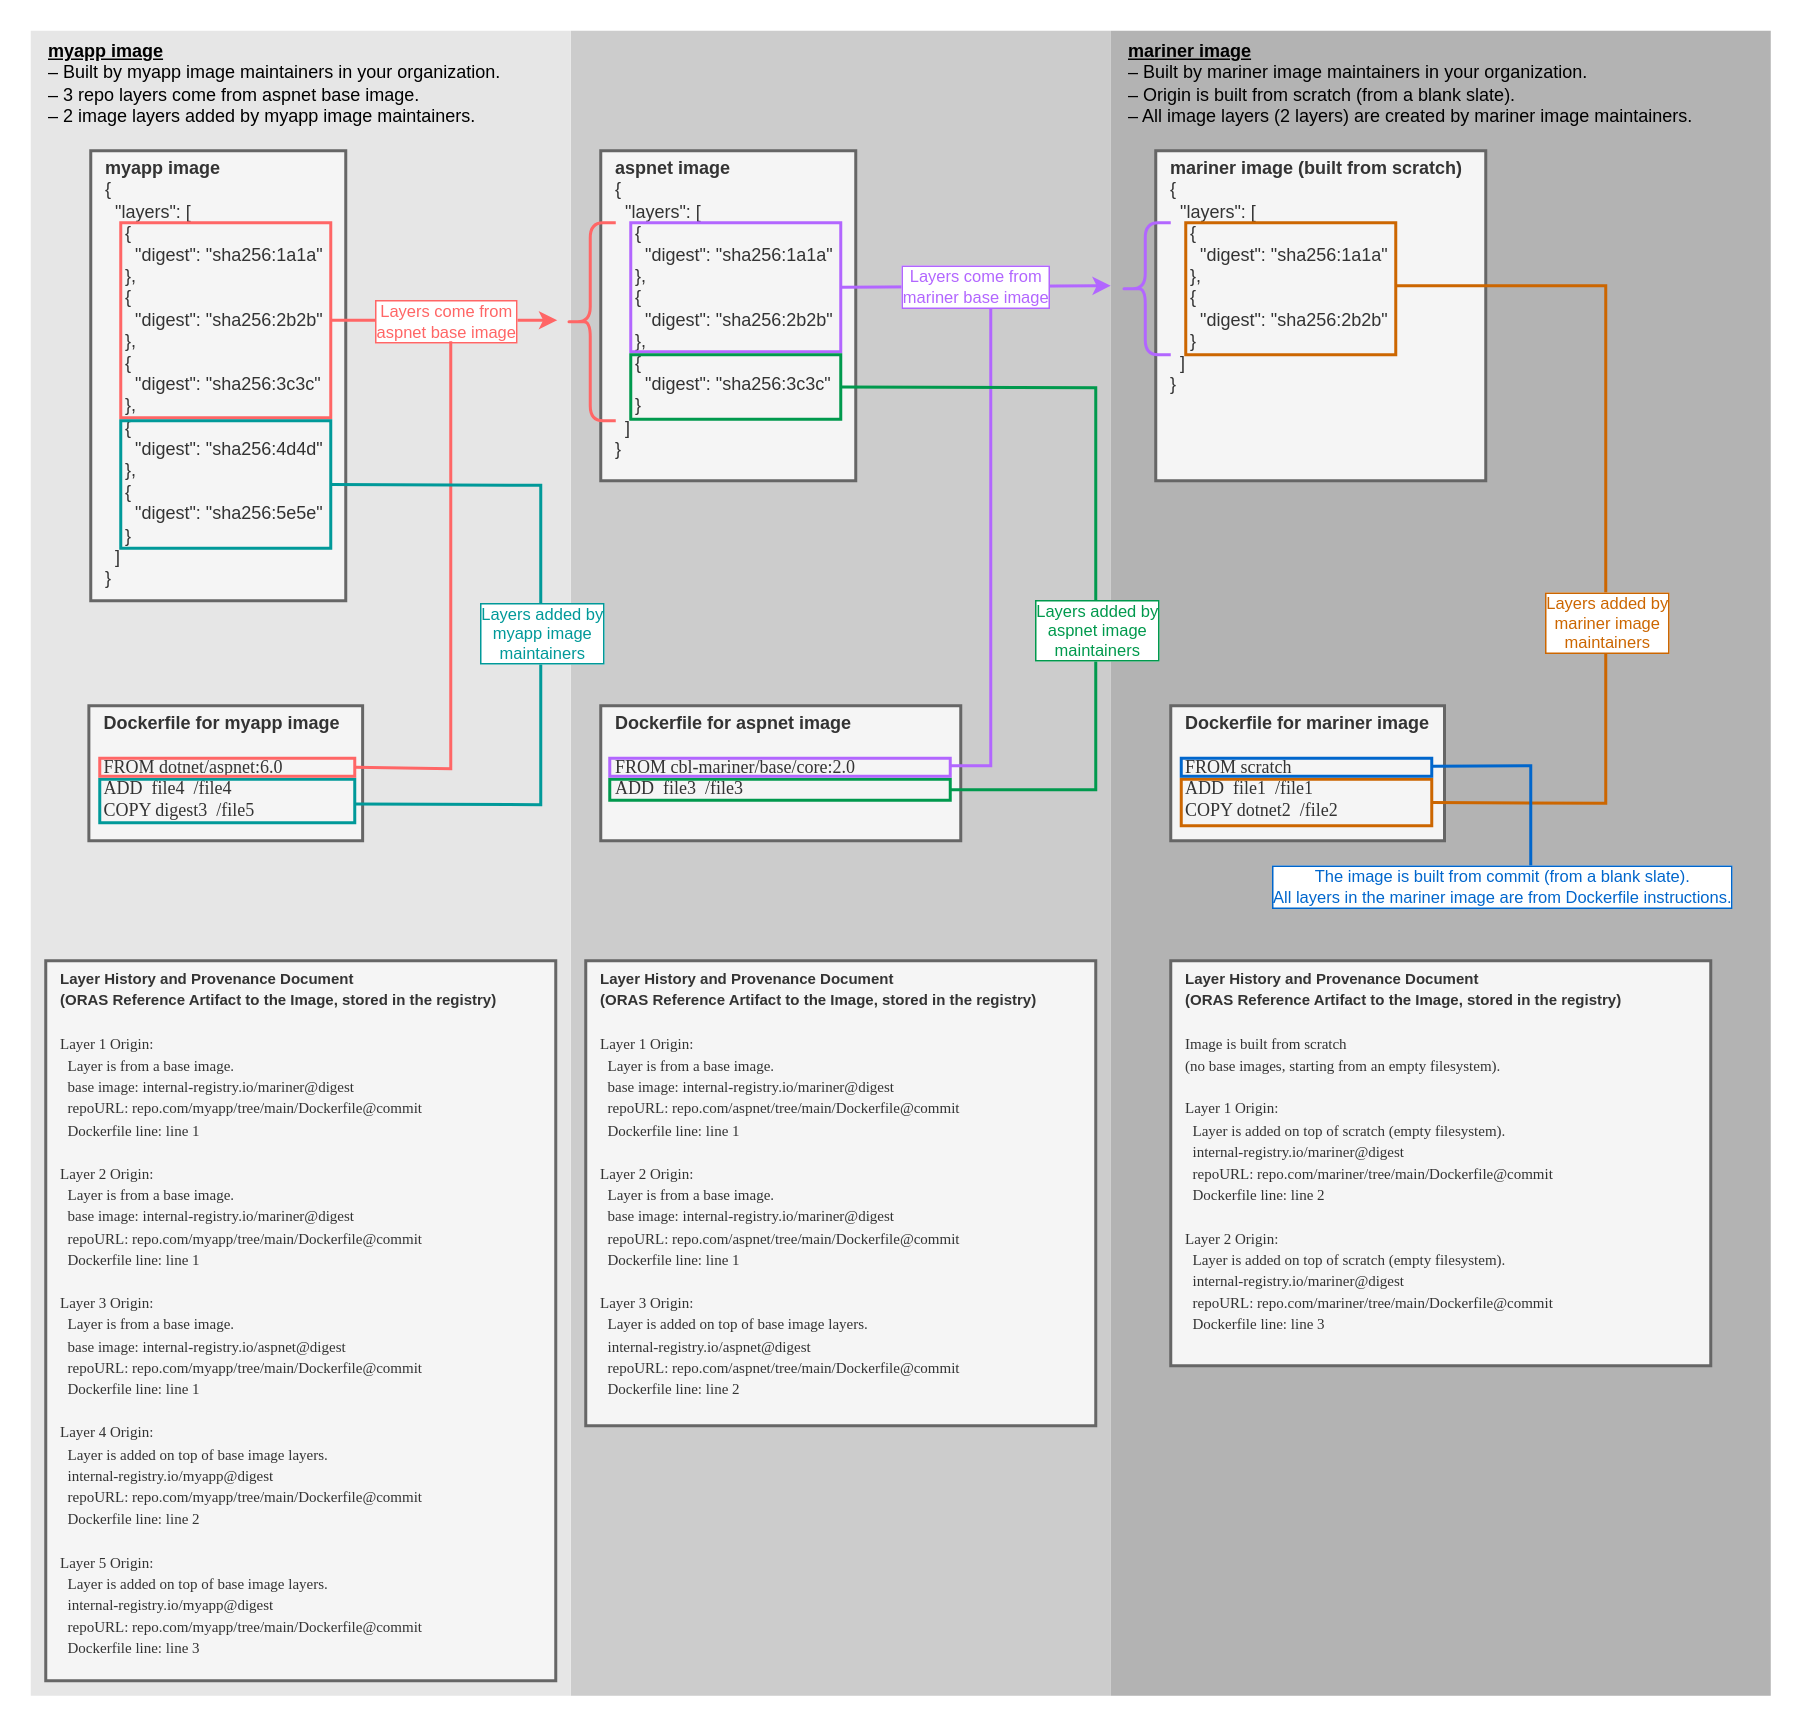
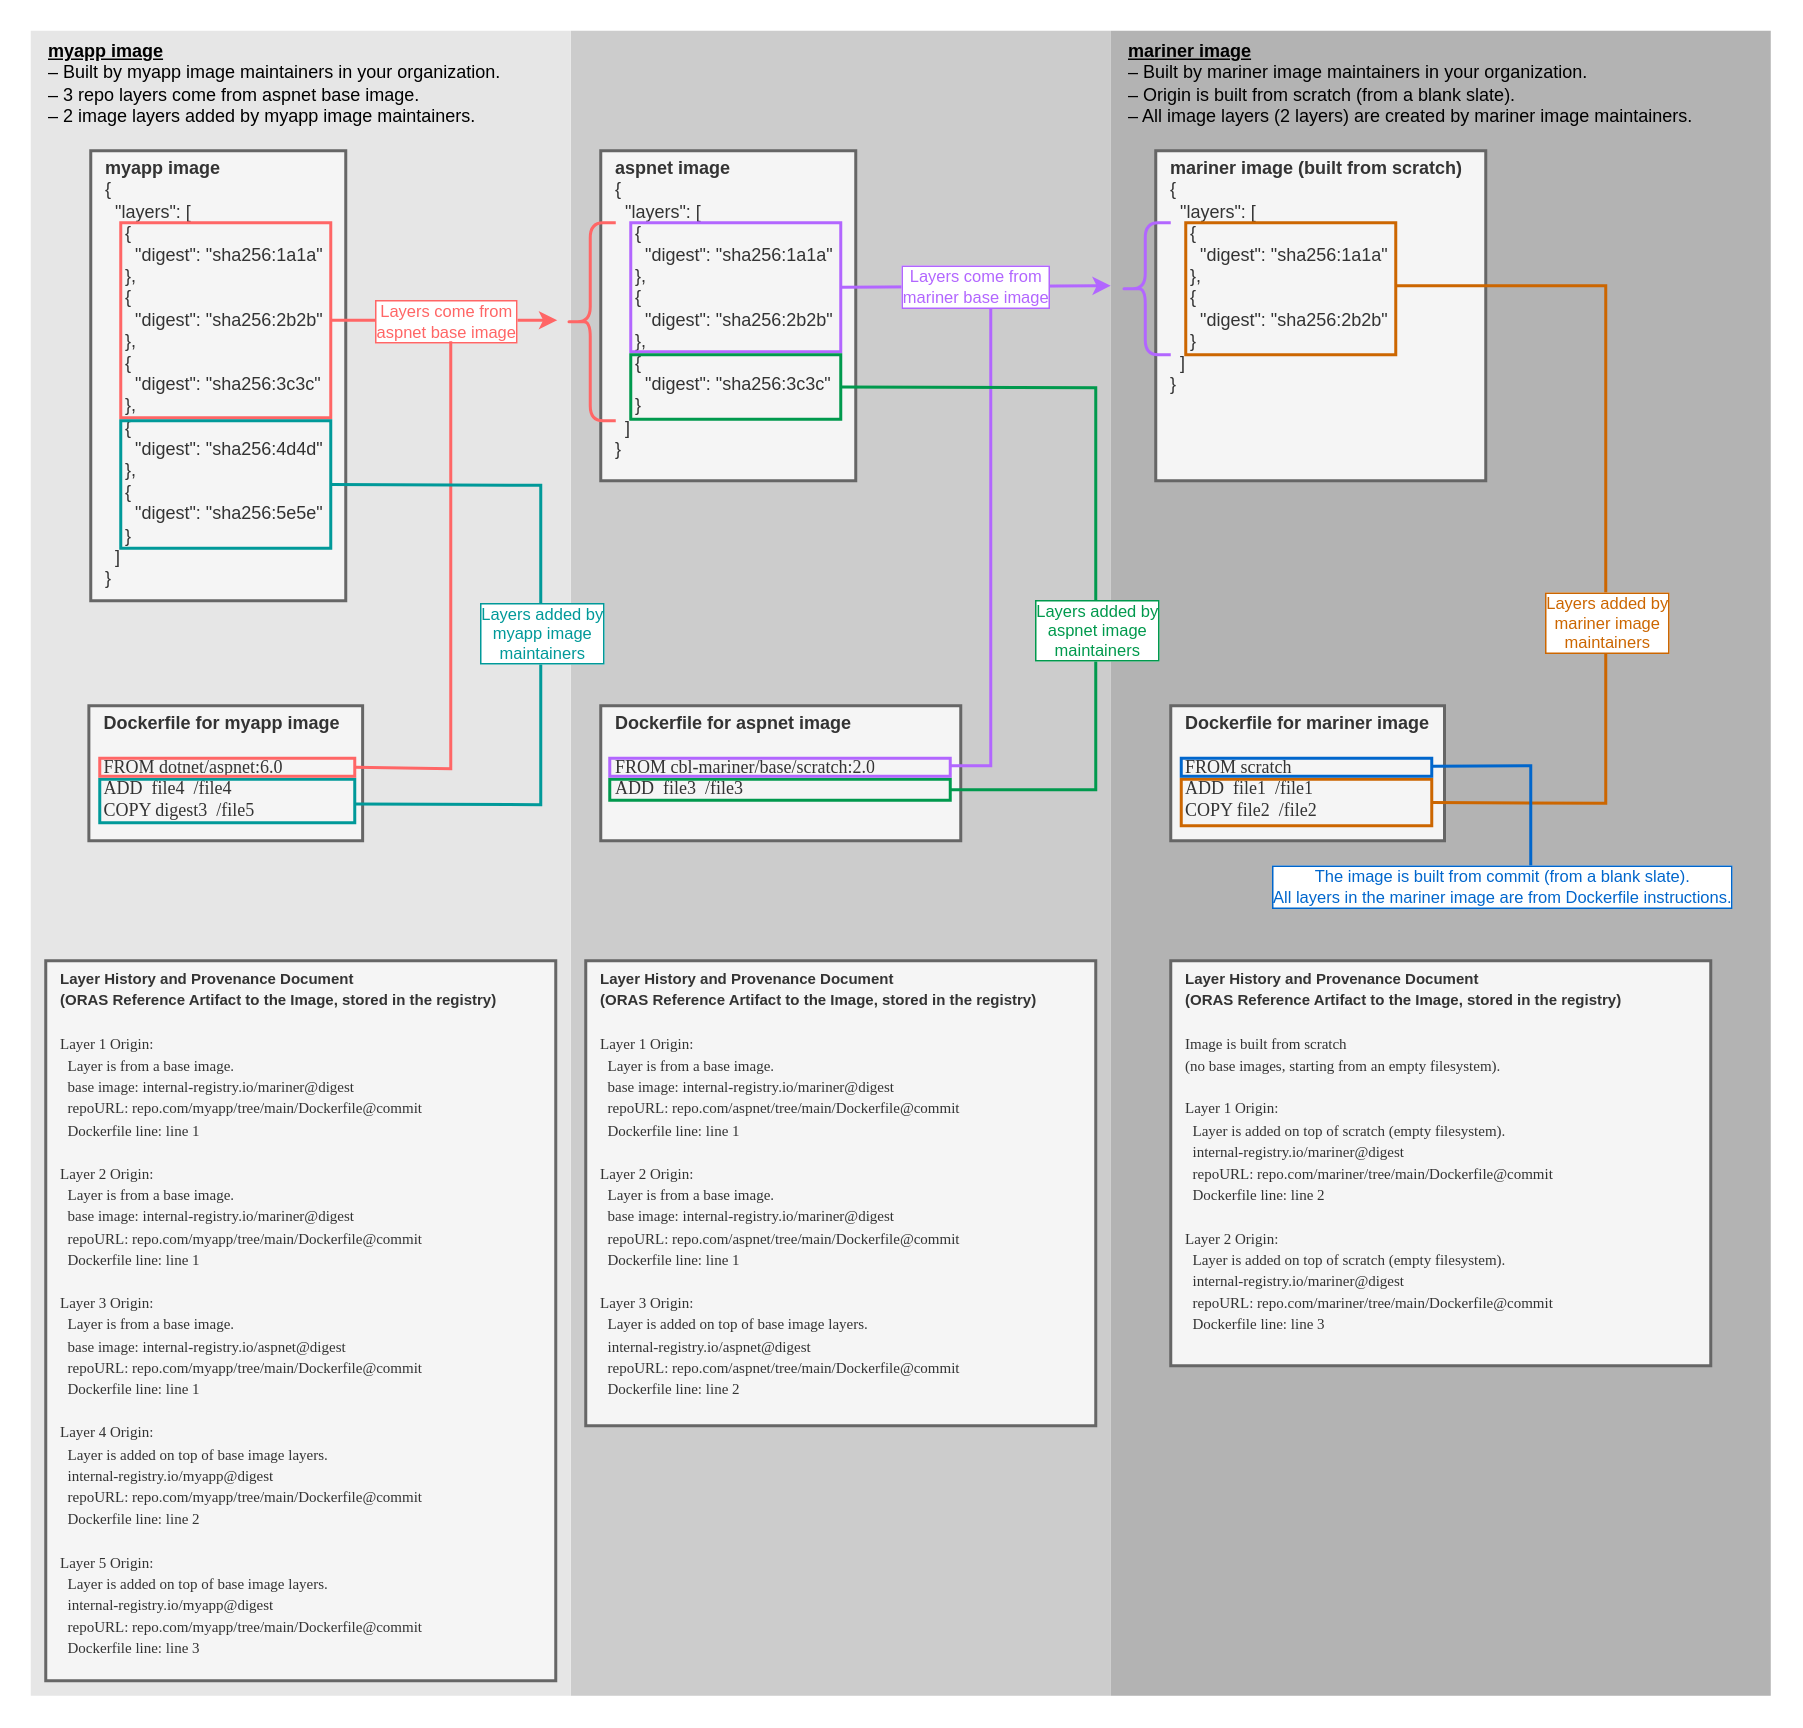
(755, 746) -> (770, 746)
(1310, 756) -> (1310, 756)
